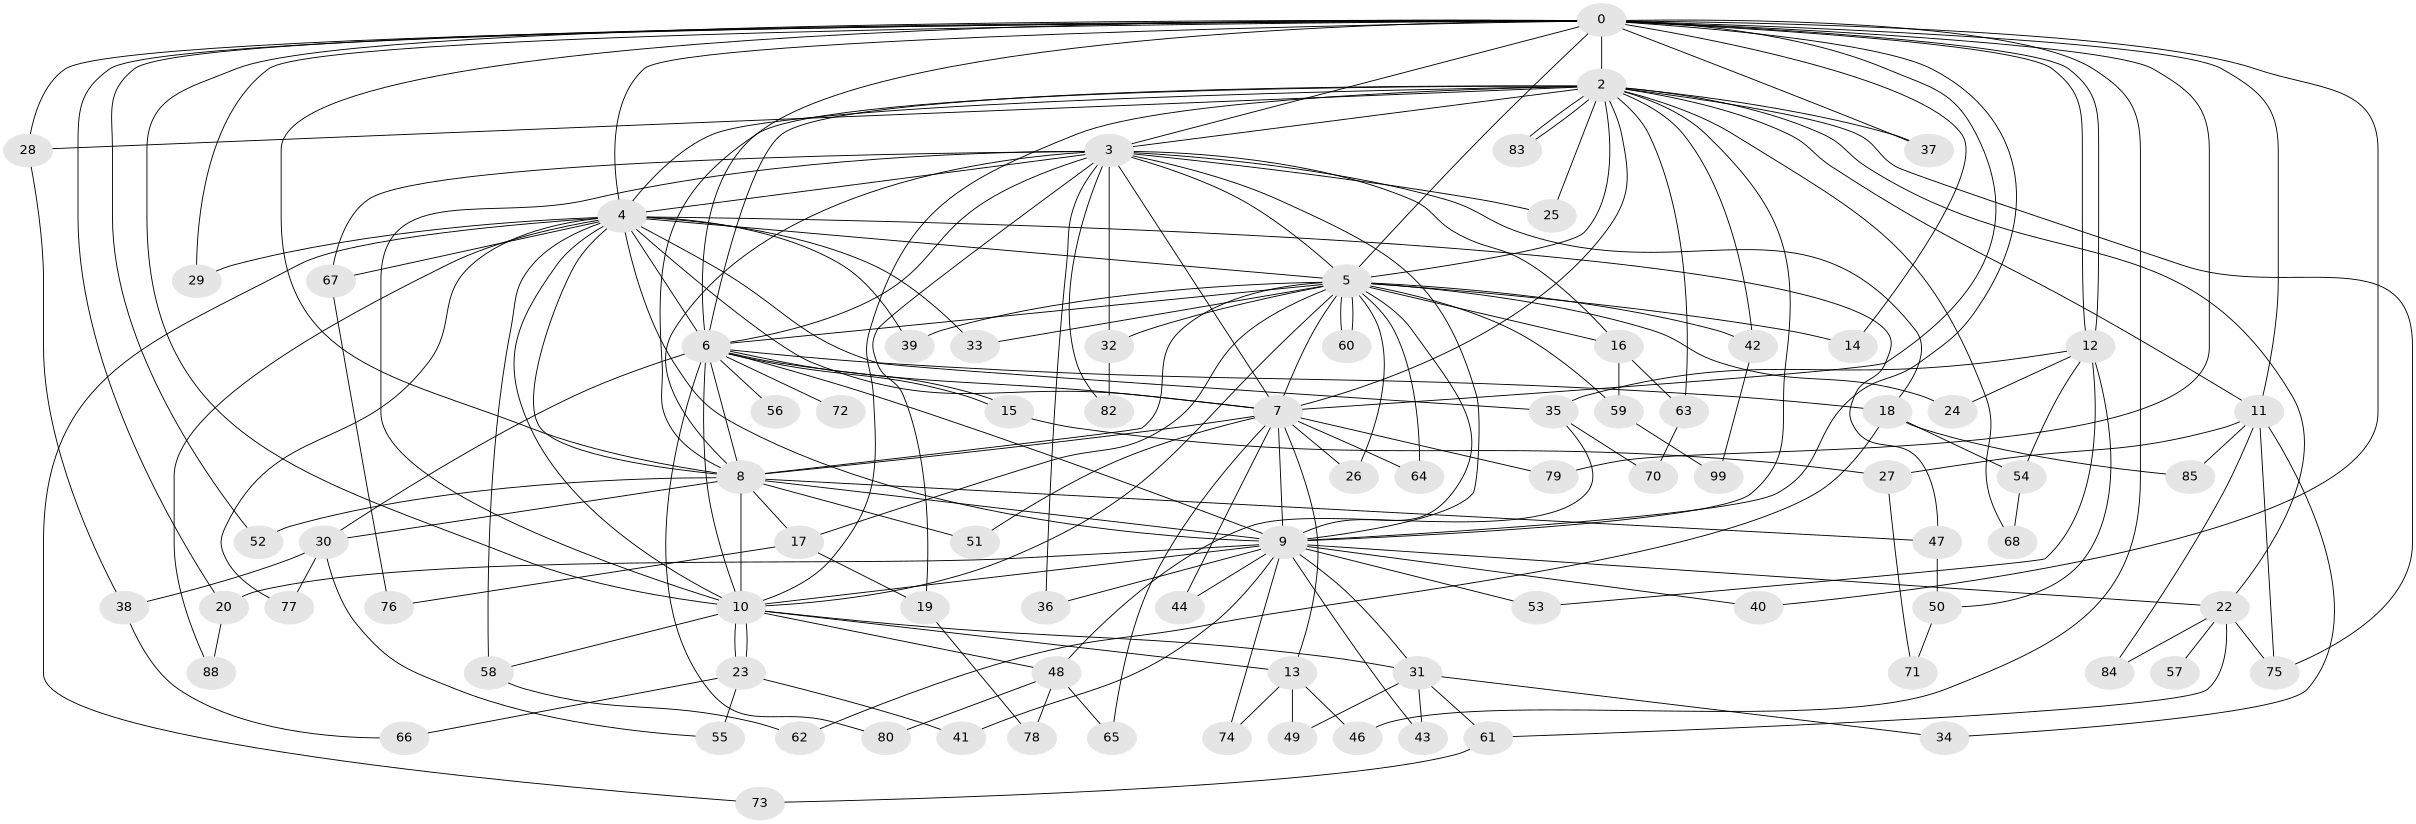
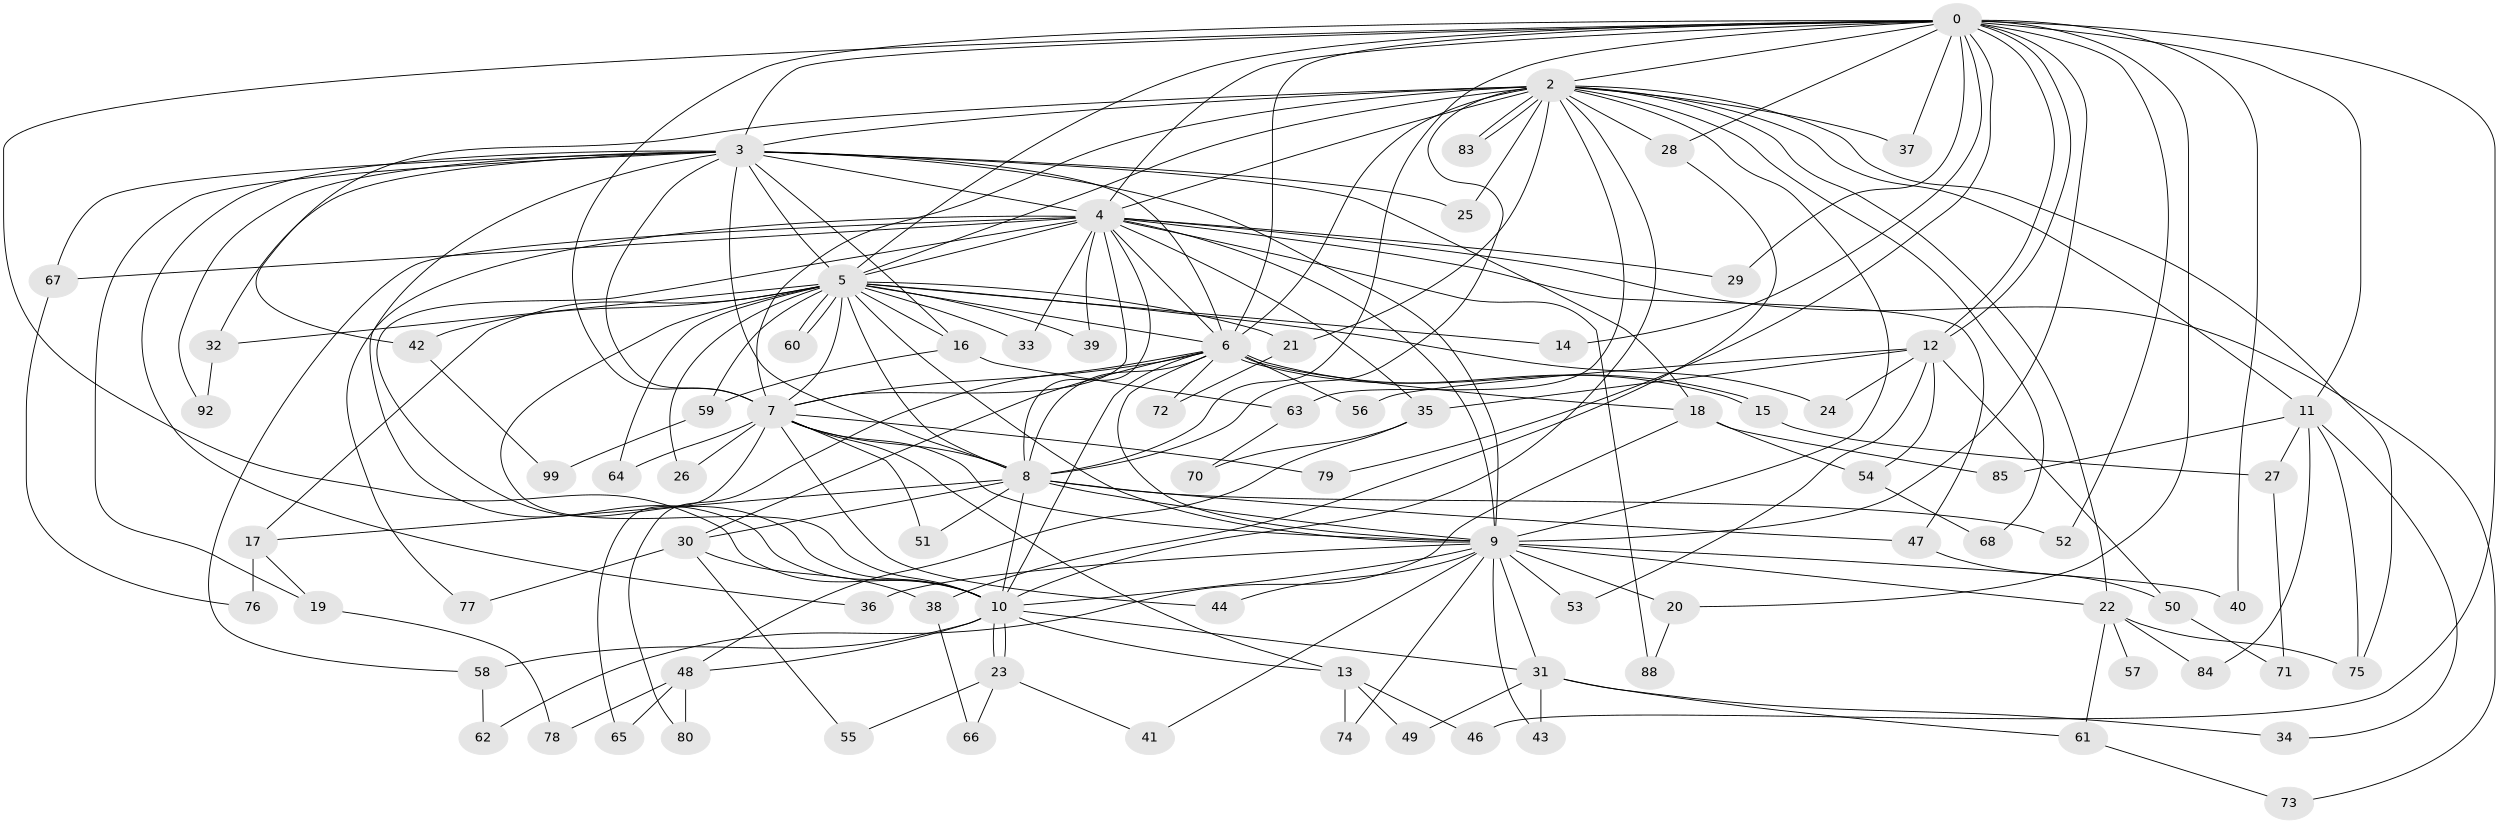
none -> (1291, 346)
none -> (1708, 364)
(1109, 412) -> (206, 412)
